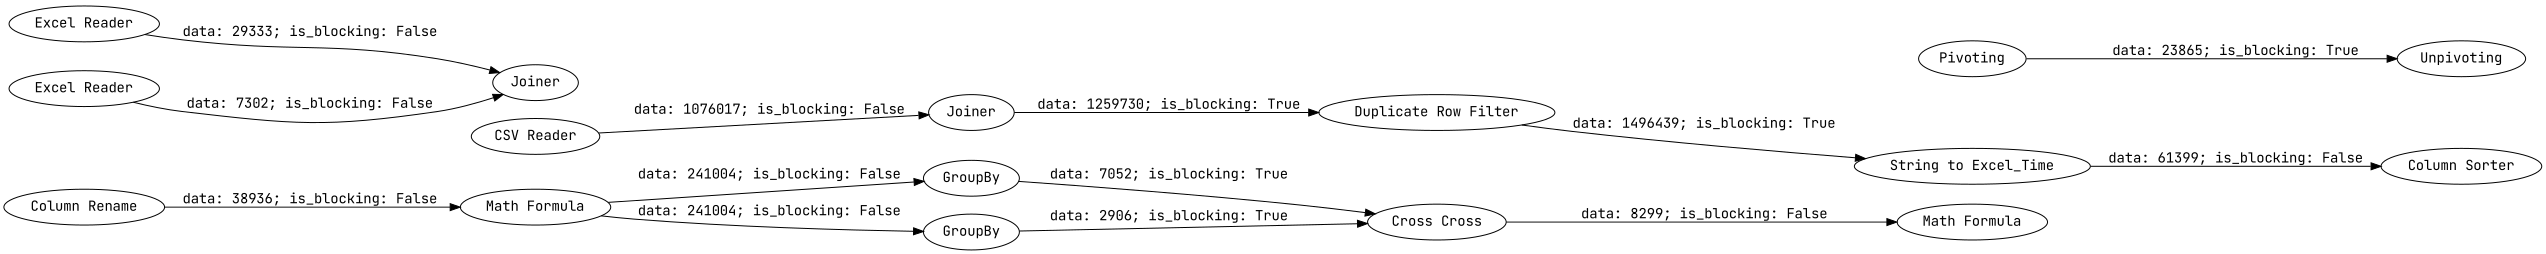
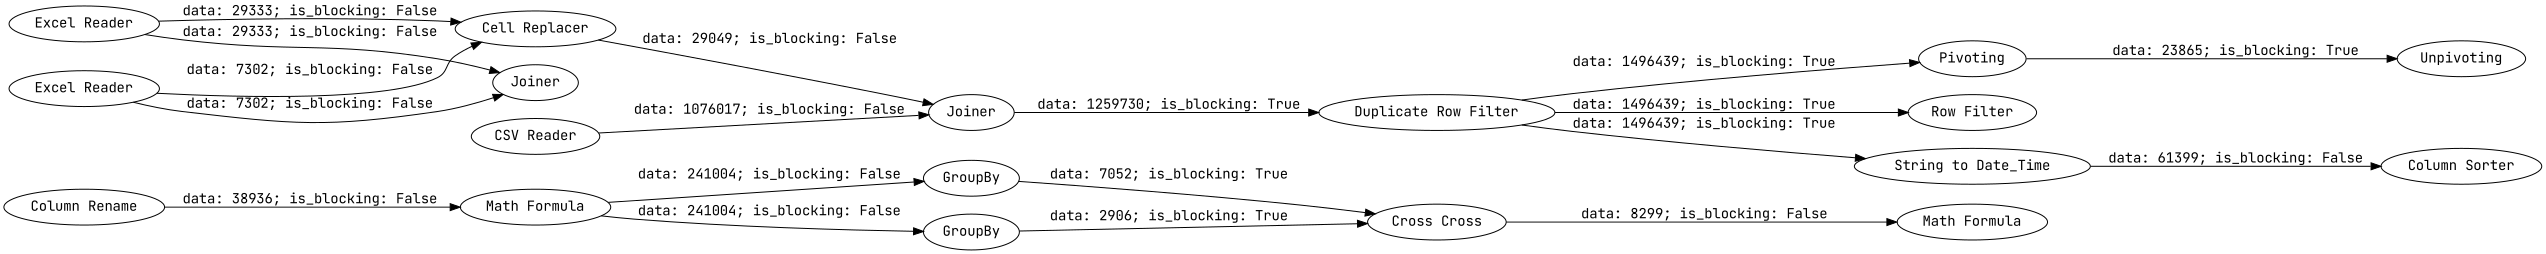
none -> (536, 29)
none -> (1715, 79)
none -> (1972, 113)
(1972, 166) -> (1972, 166)
